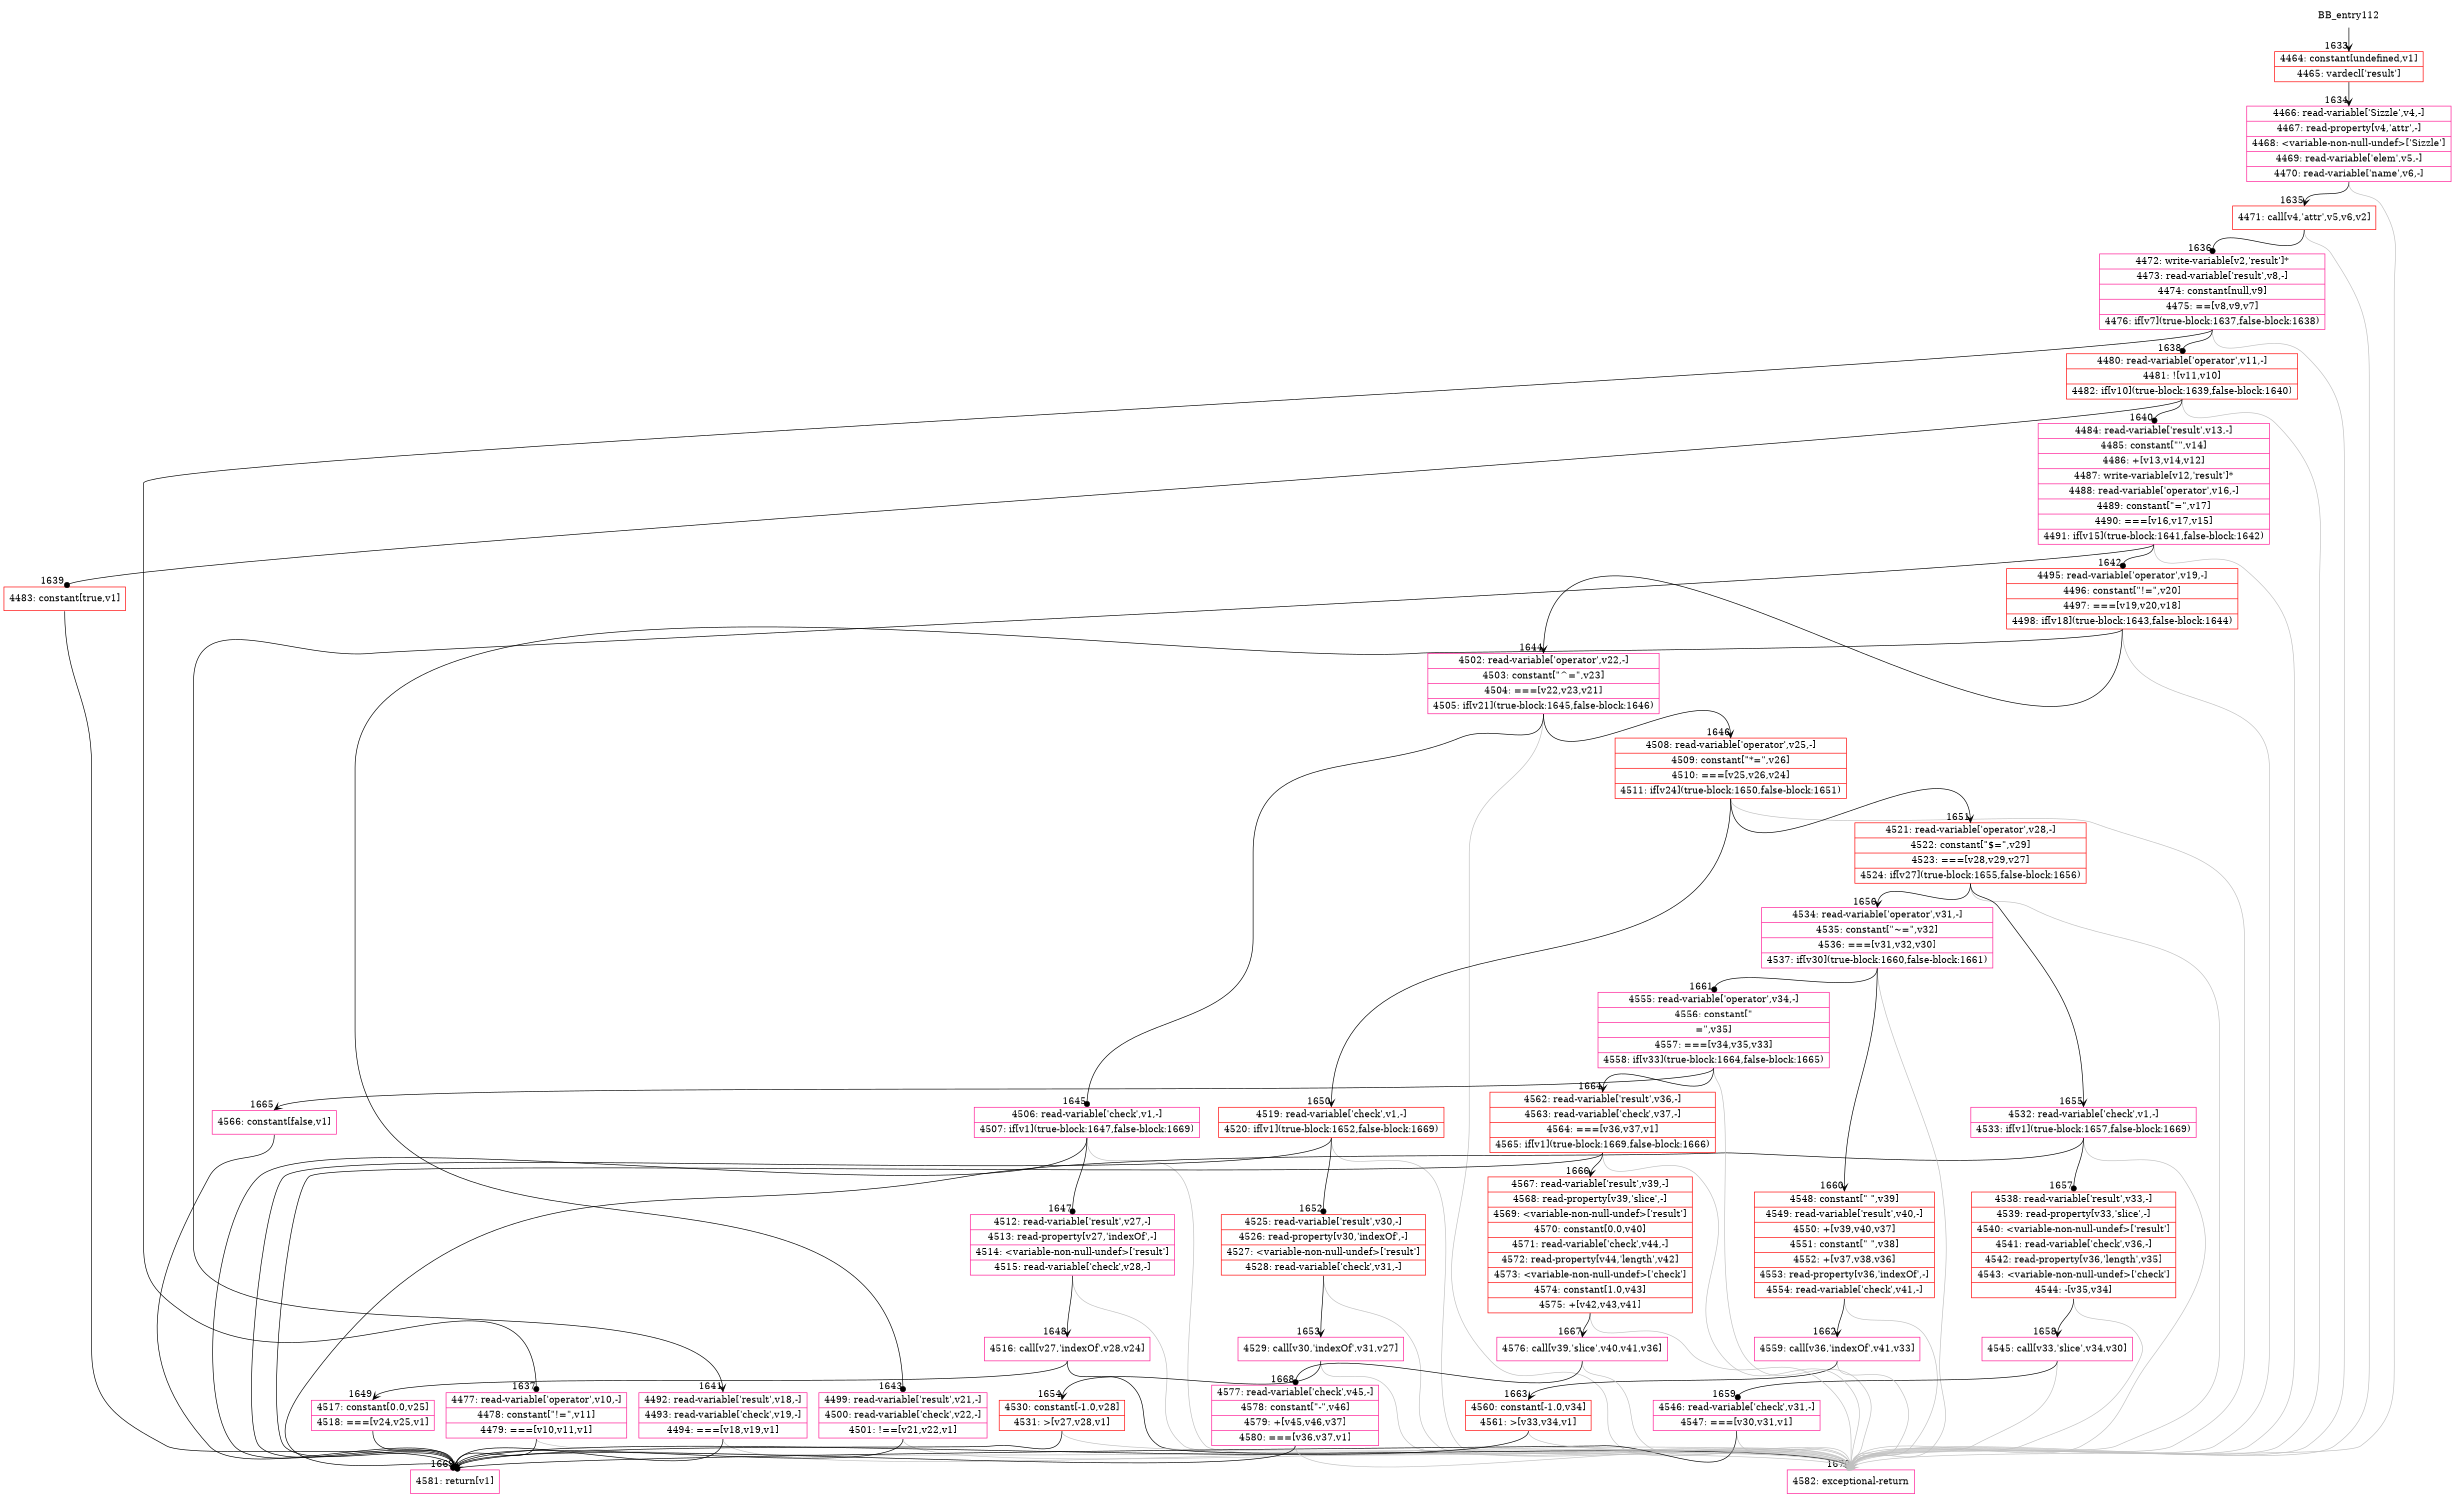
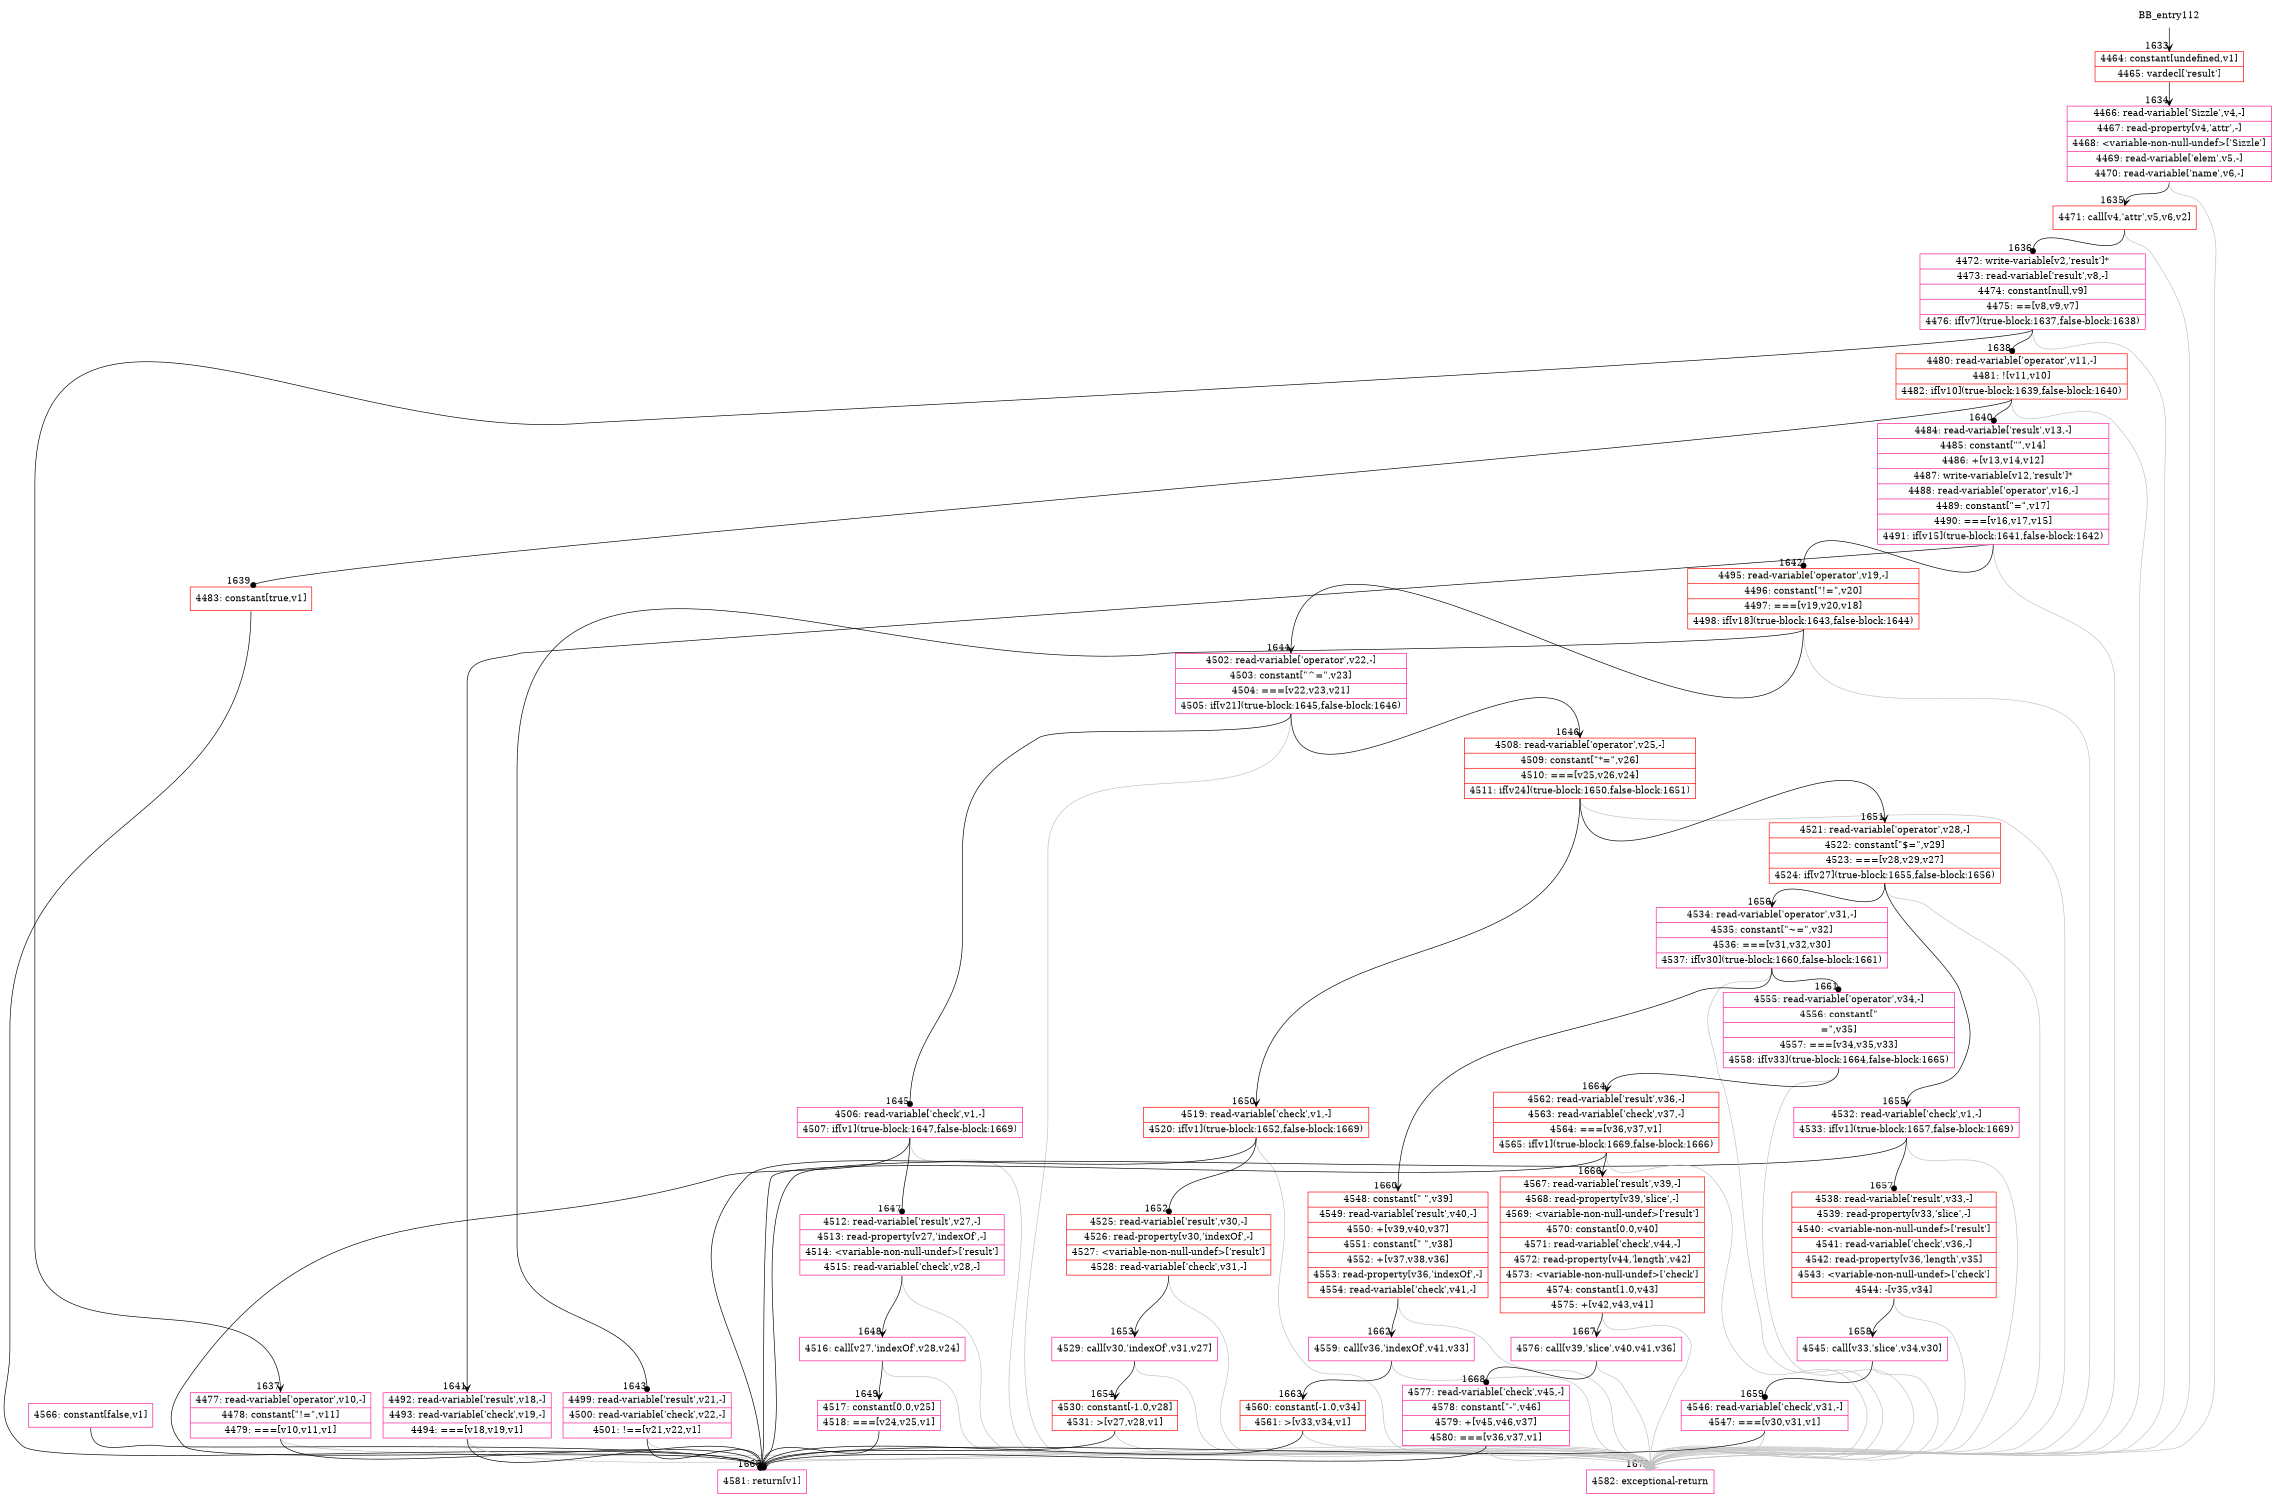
(557, 445) -> (457, 416)
(997, 1089) -> none
(946, 1179) -> (1275, 1163)
(1431, 1452) -> (1238, 1452)
